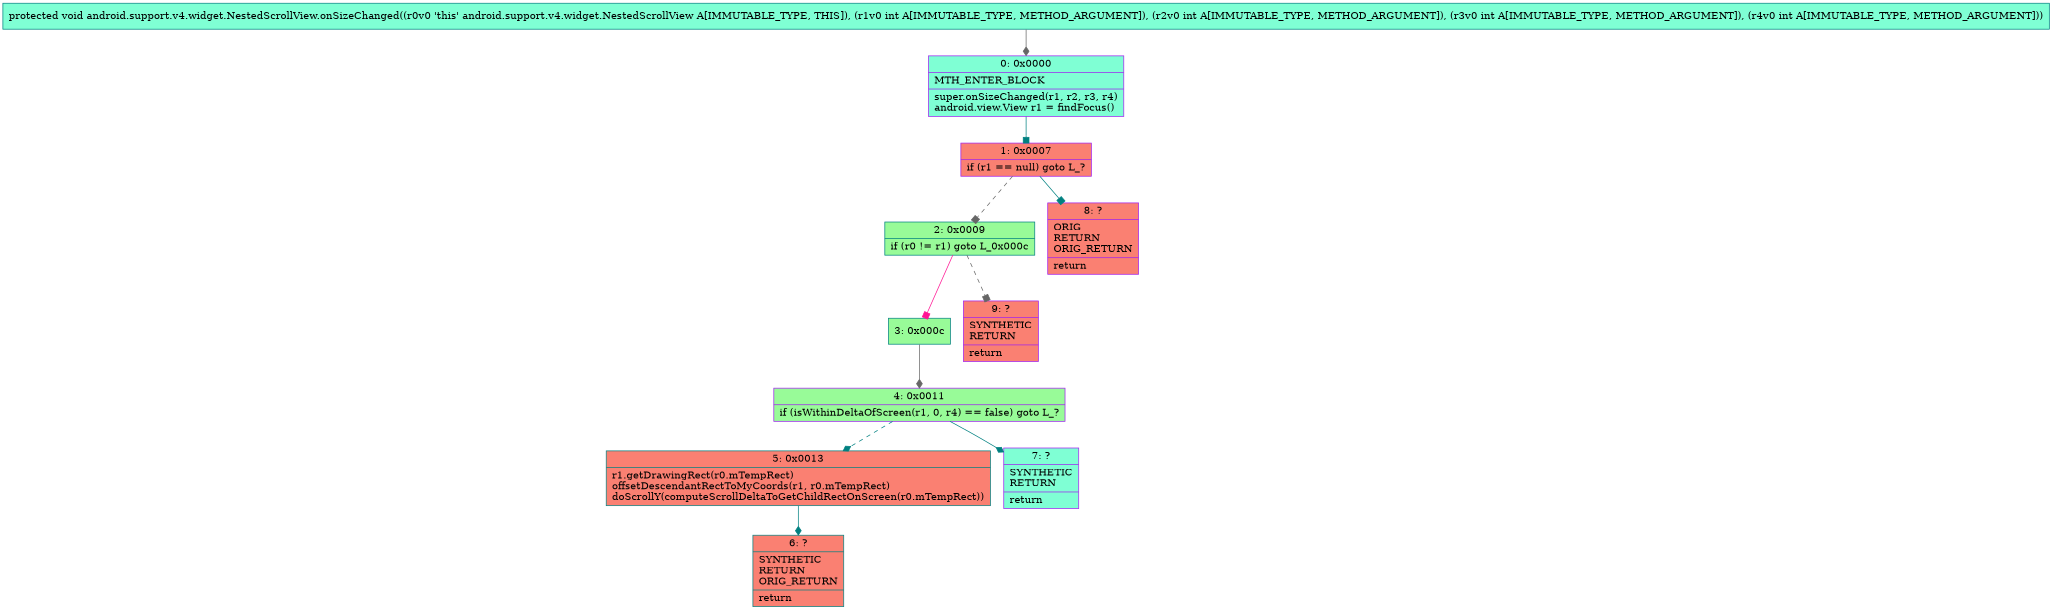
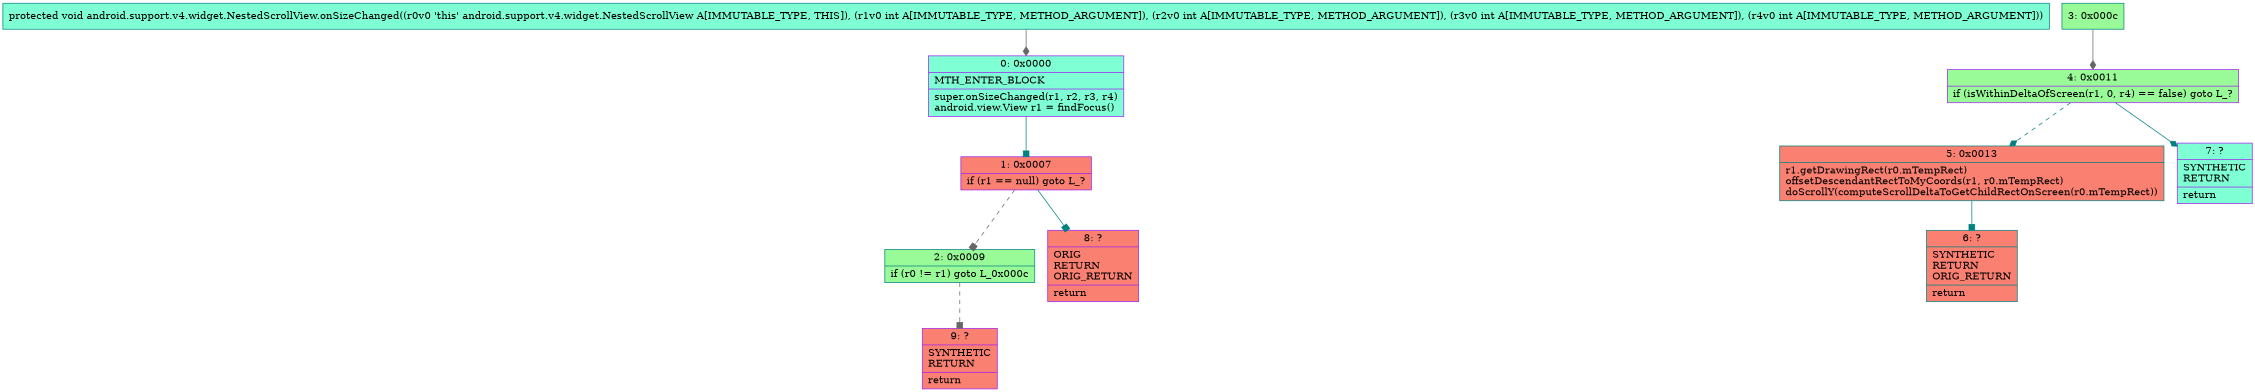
(940, 283) -> none
(798, 516) -> (1972, 212)
